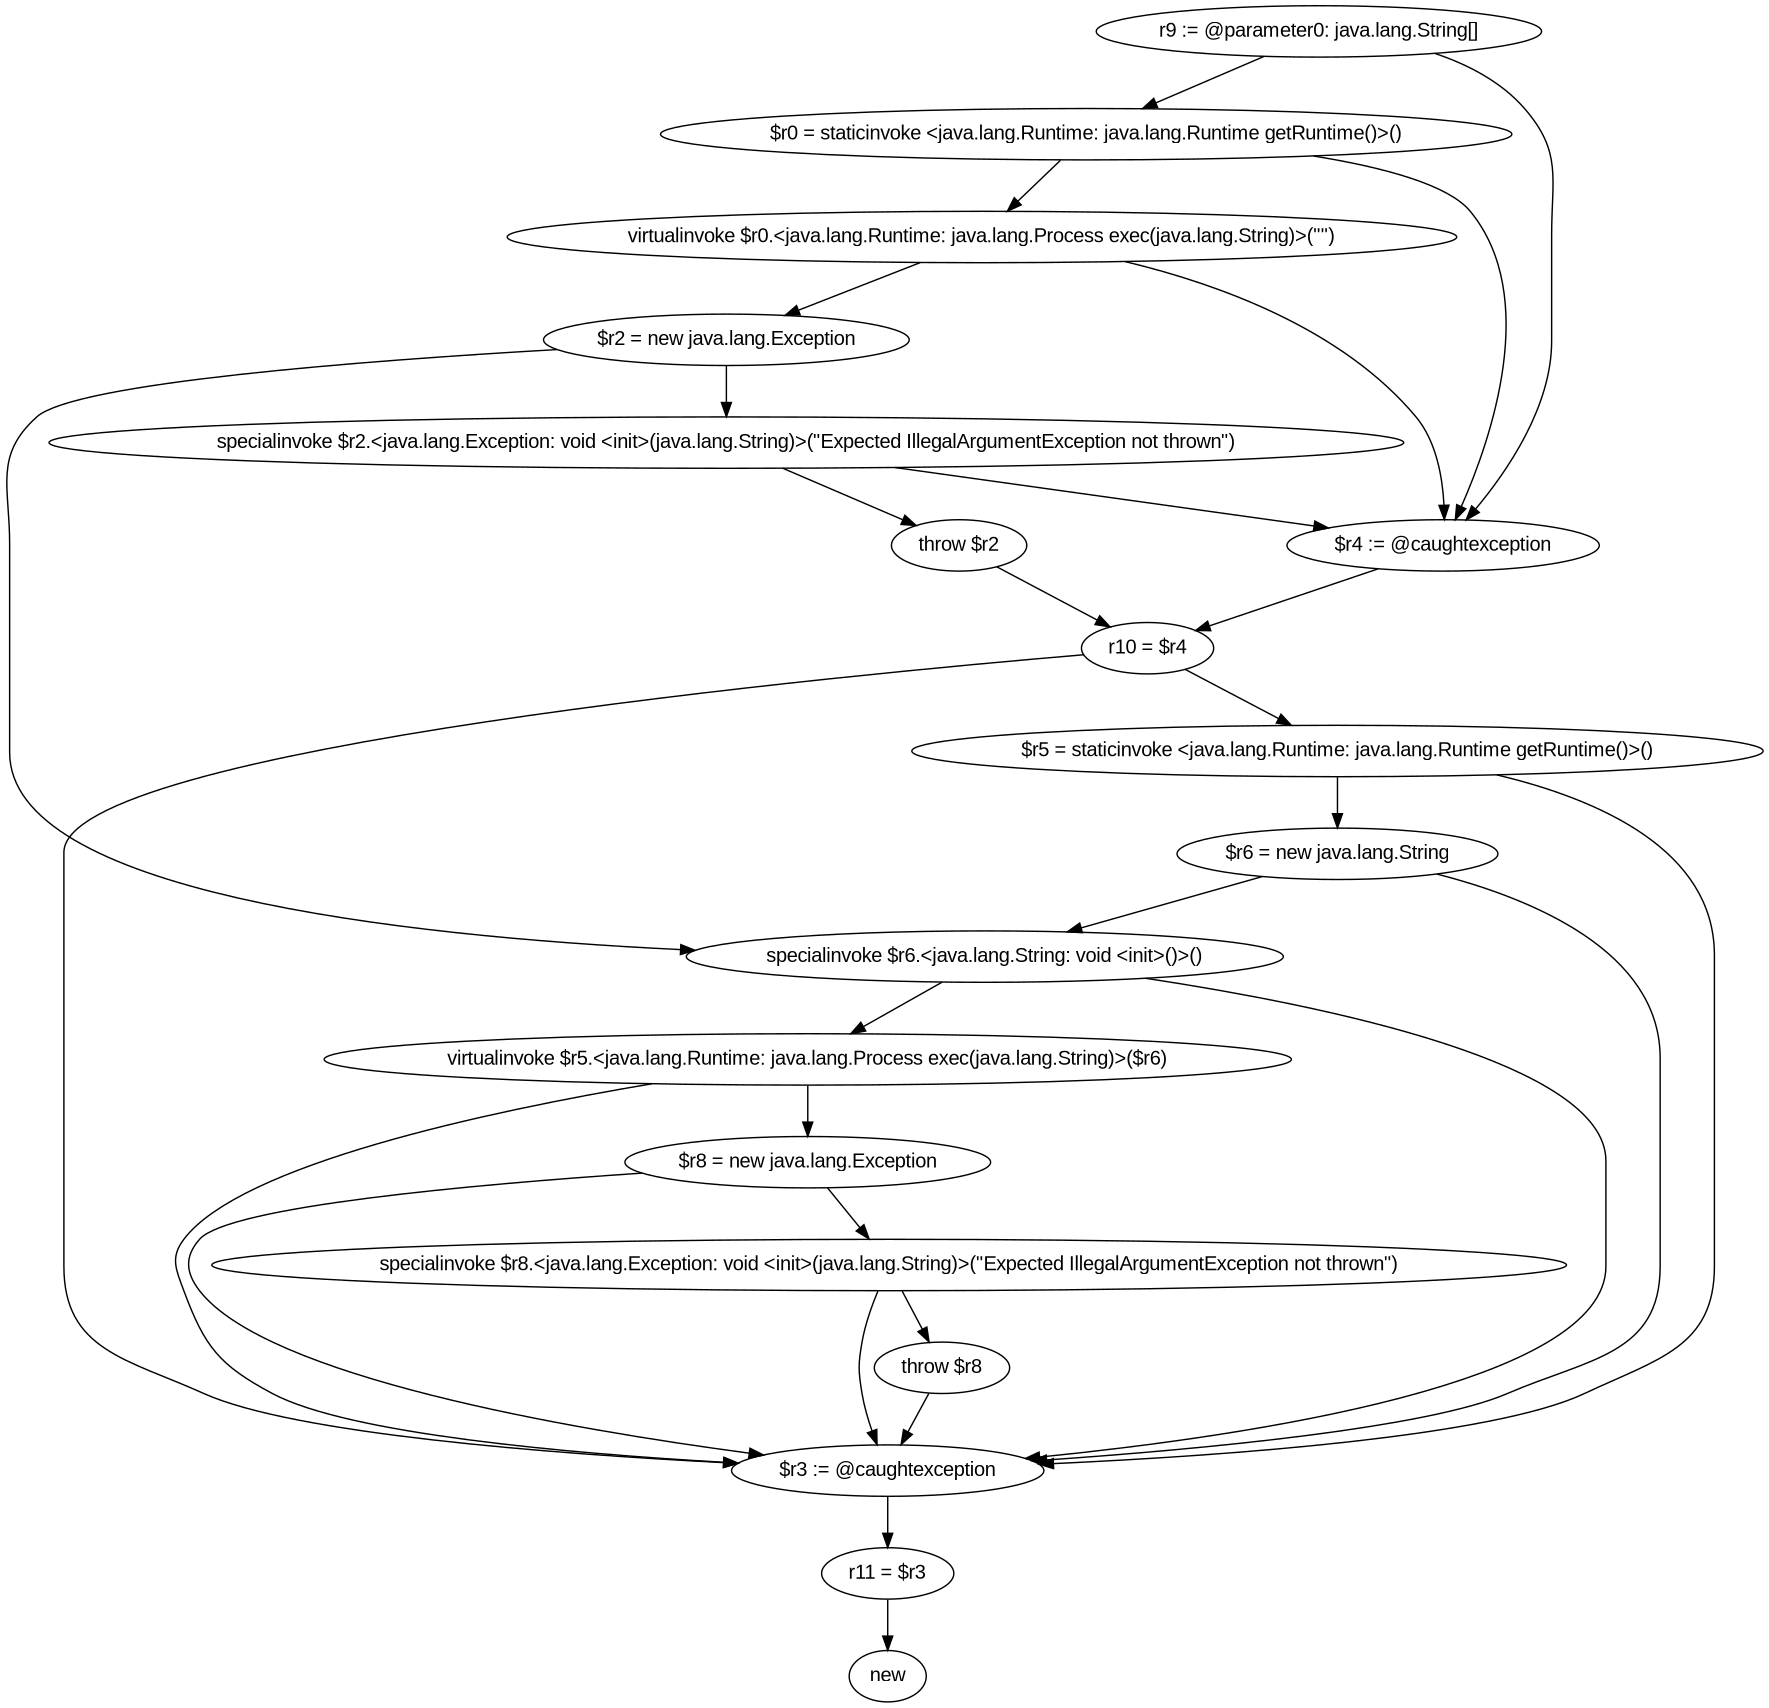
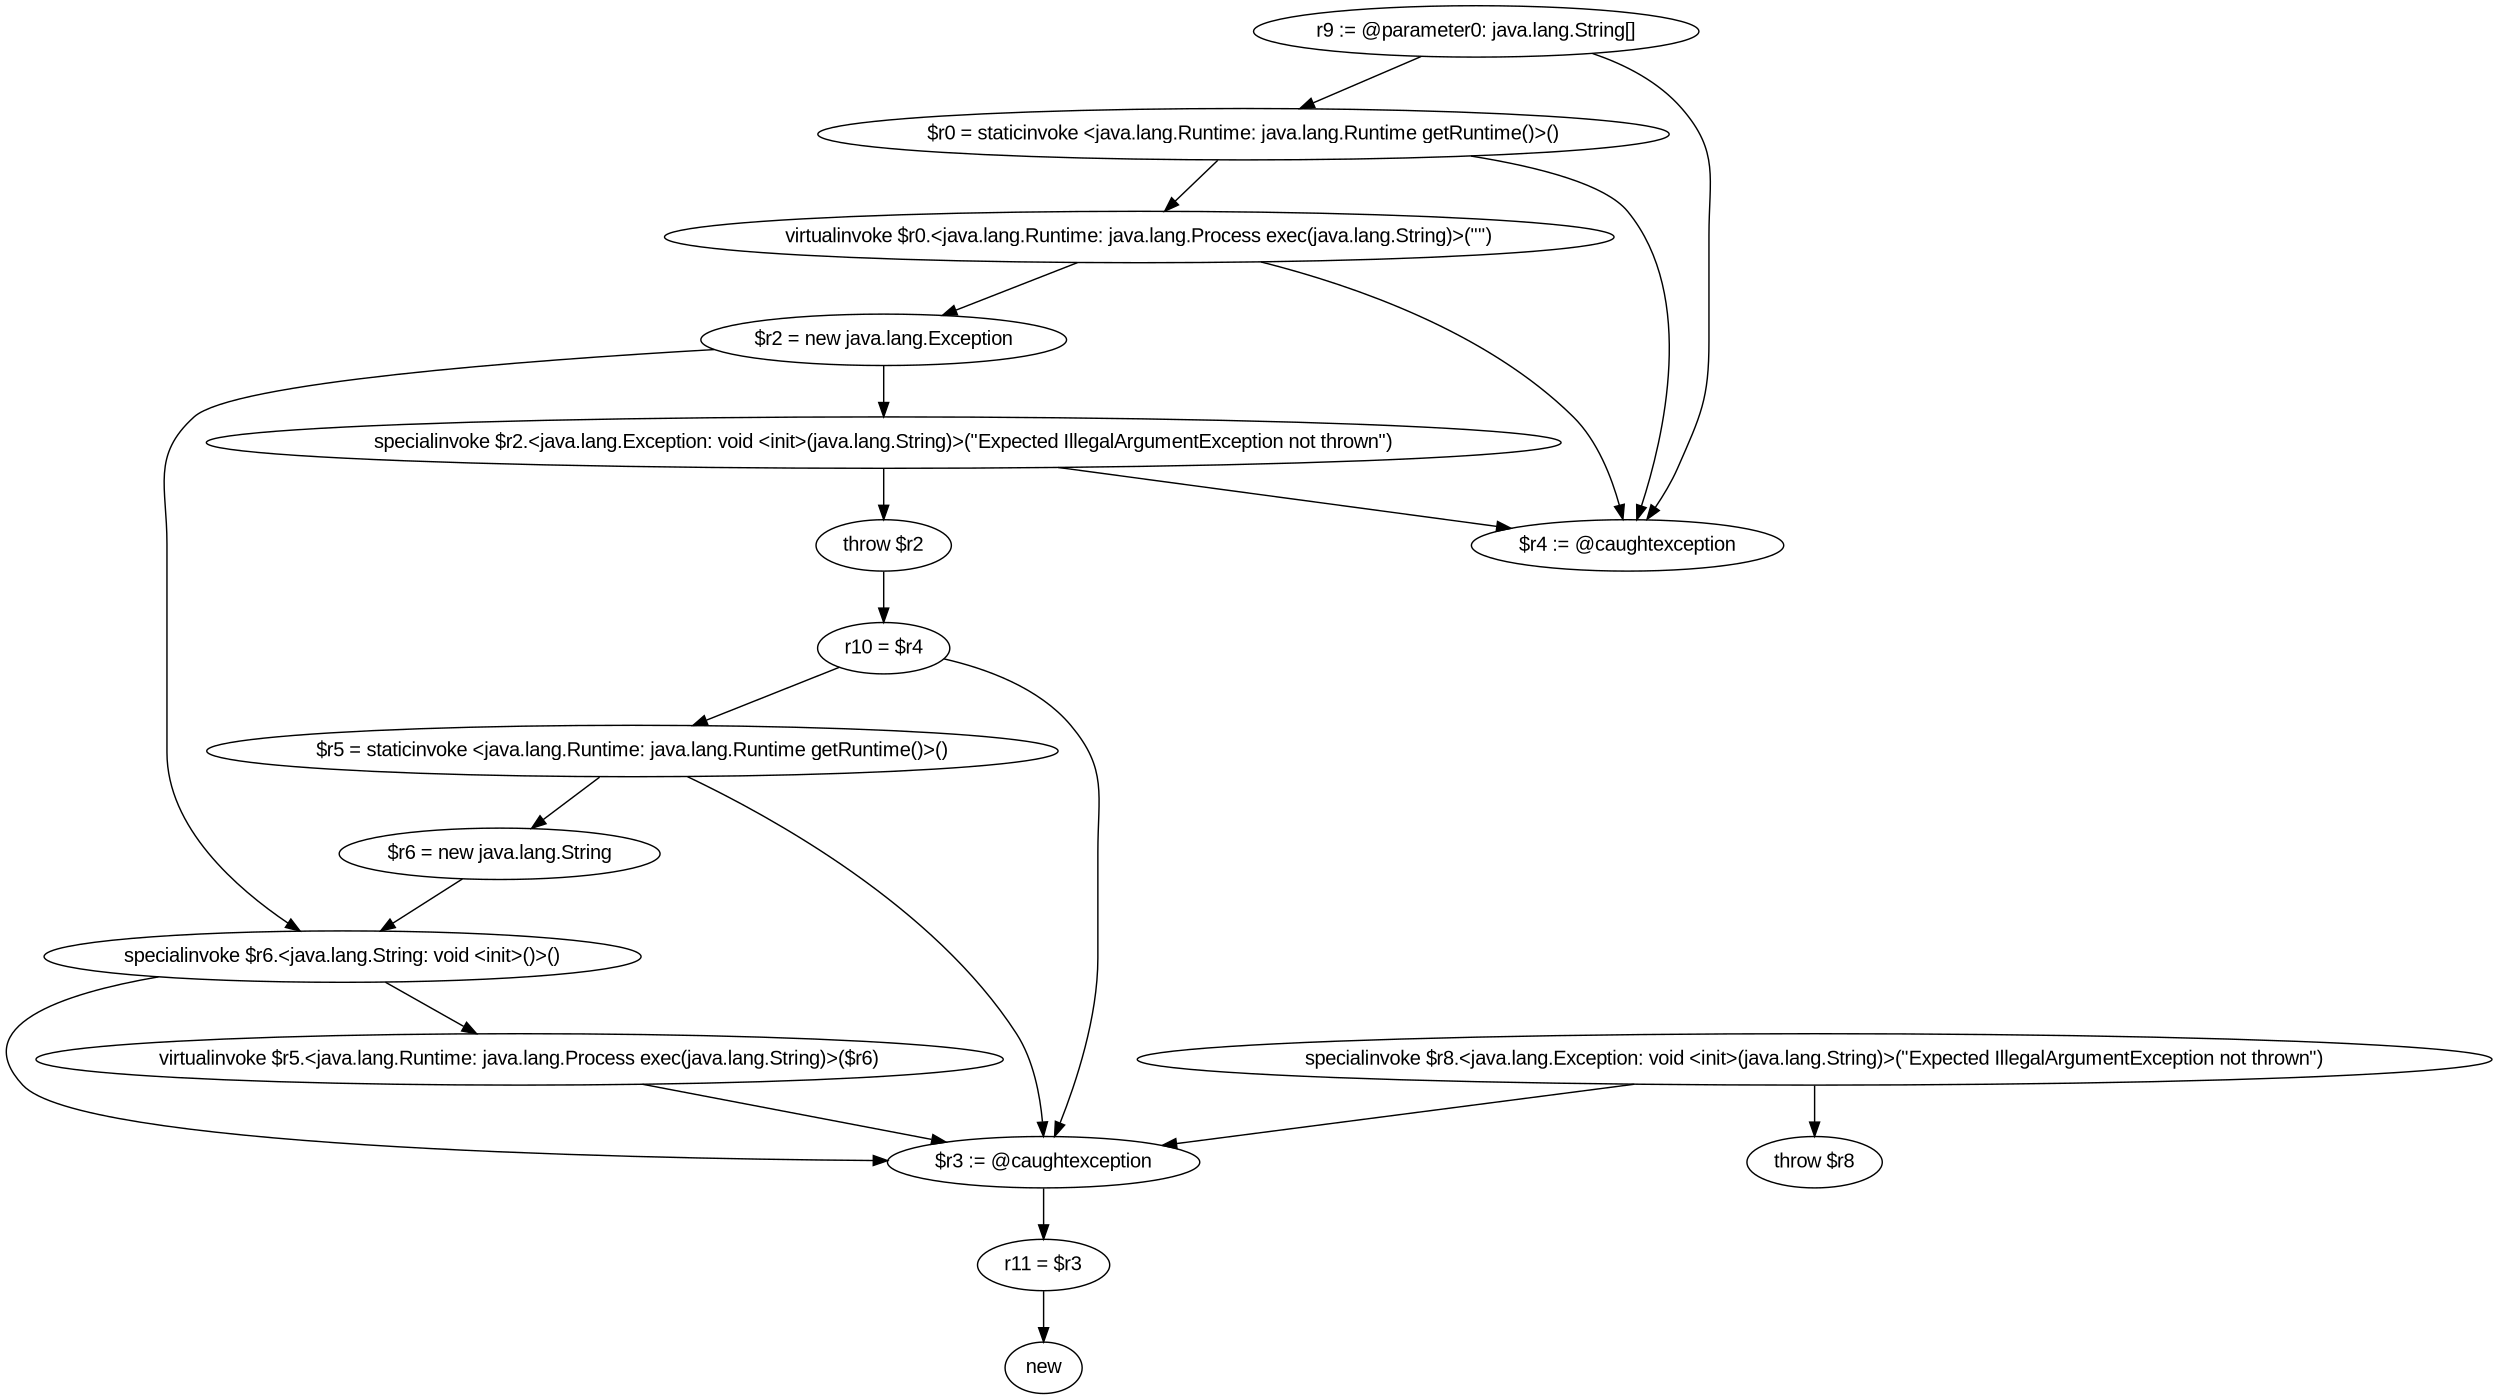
(1294, 597) -> none
(808, 1162) -> none
(1629, 1339) -> none
(918, 1413) -> none
